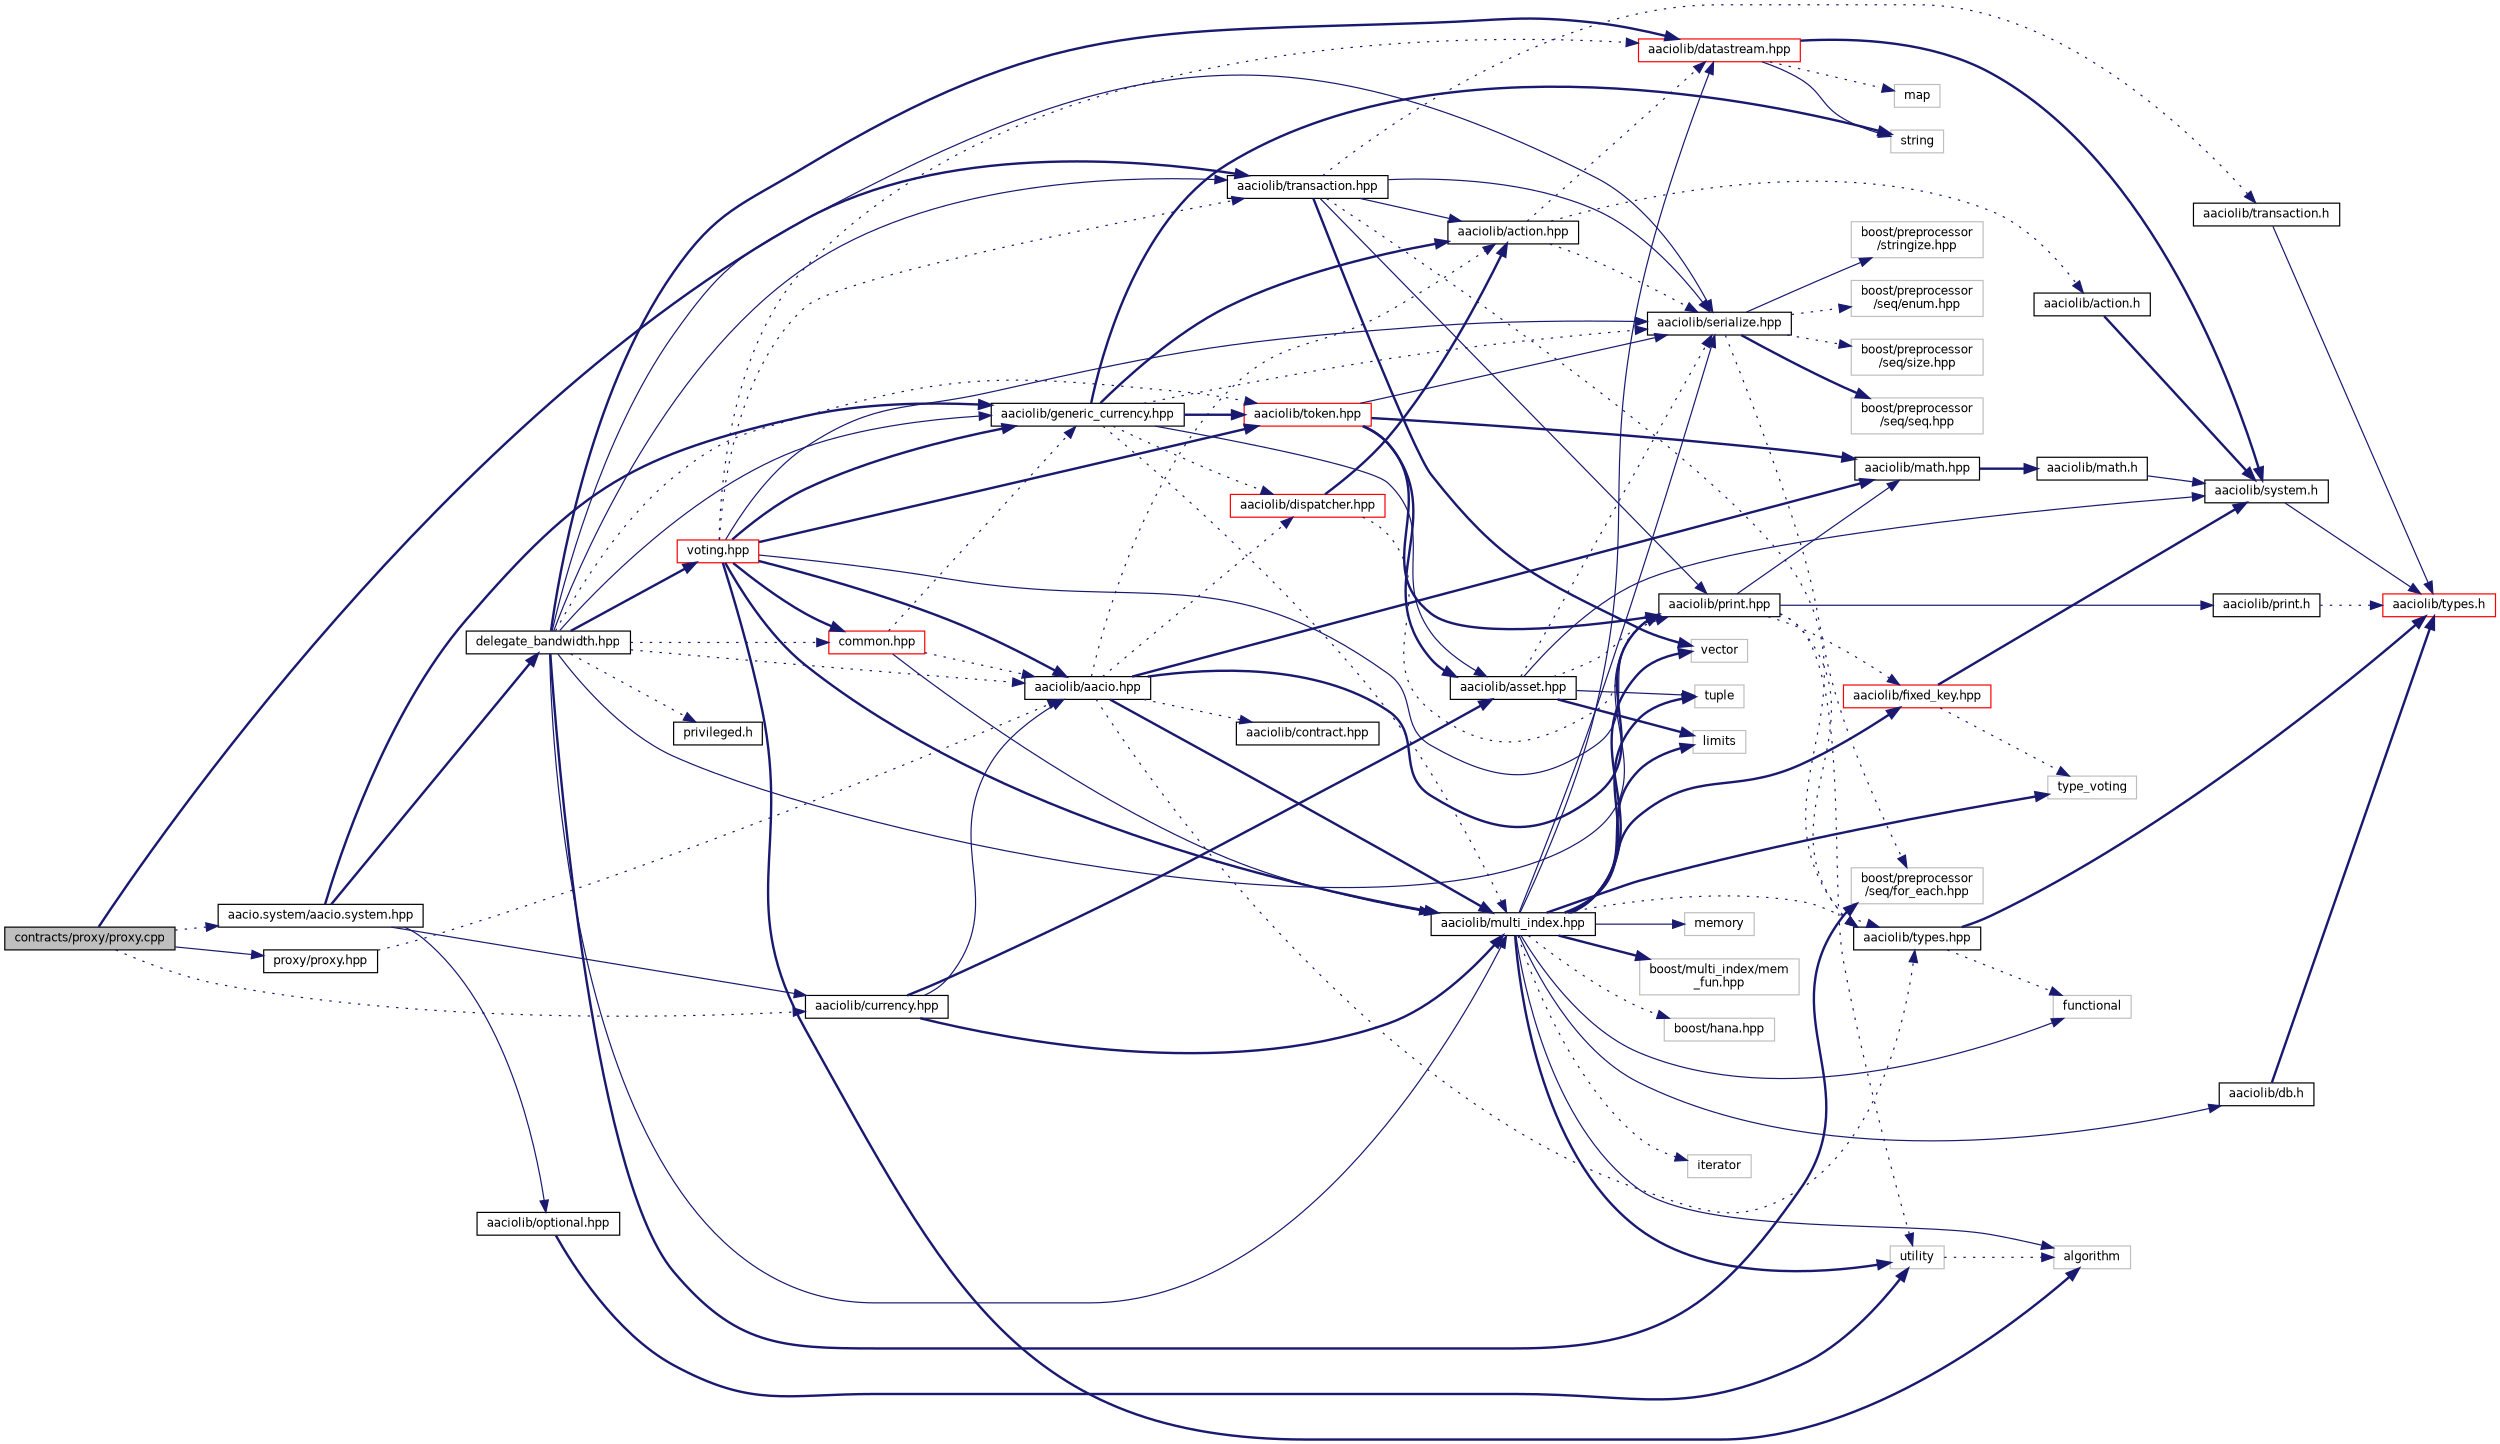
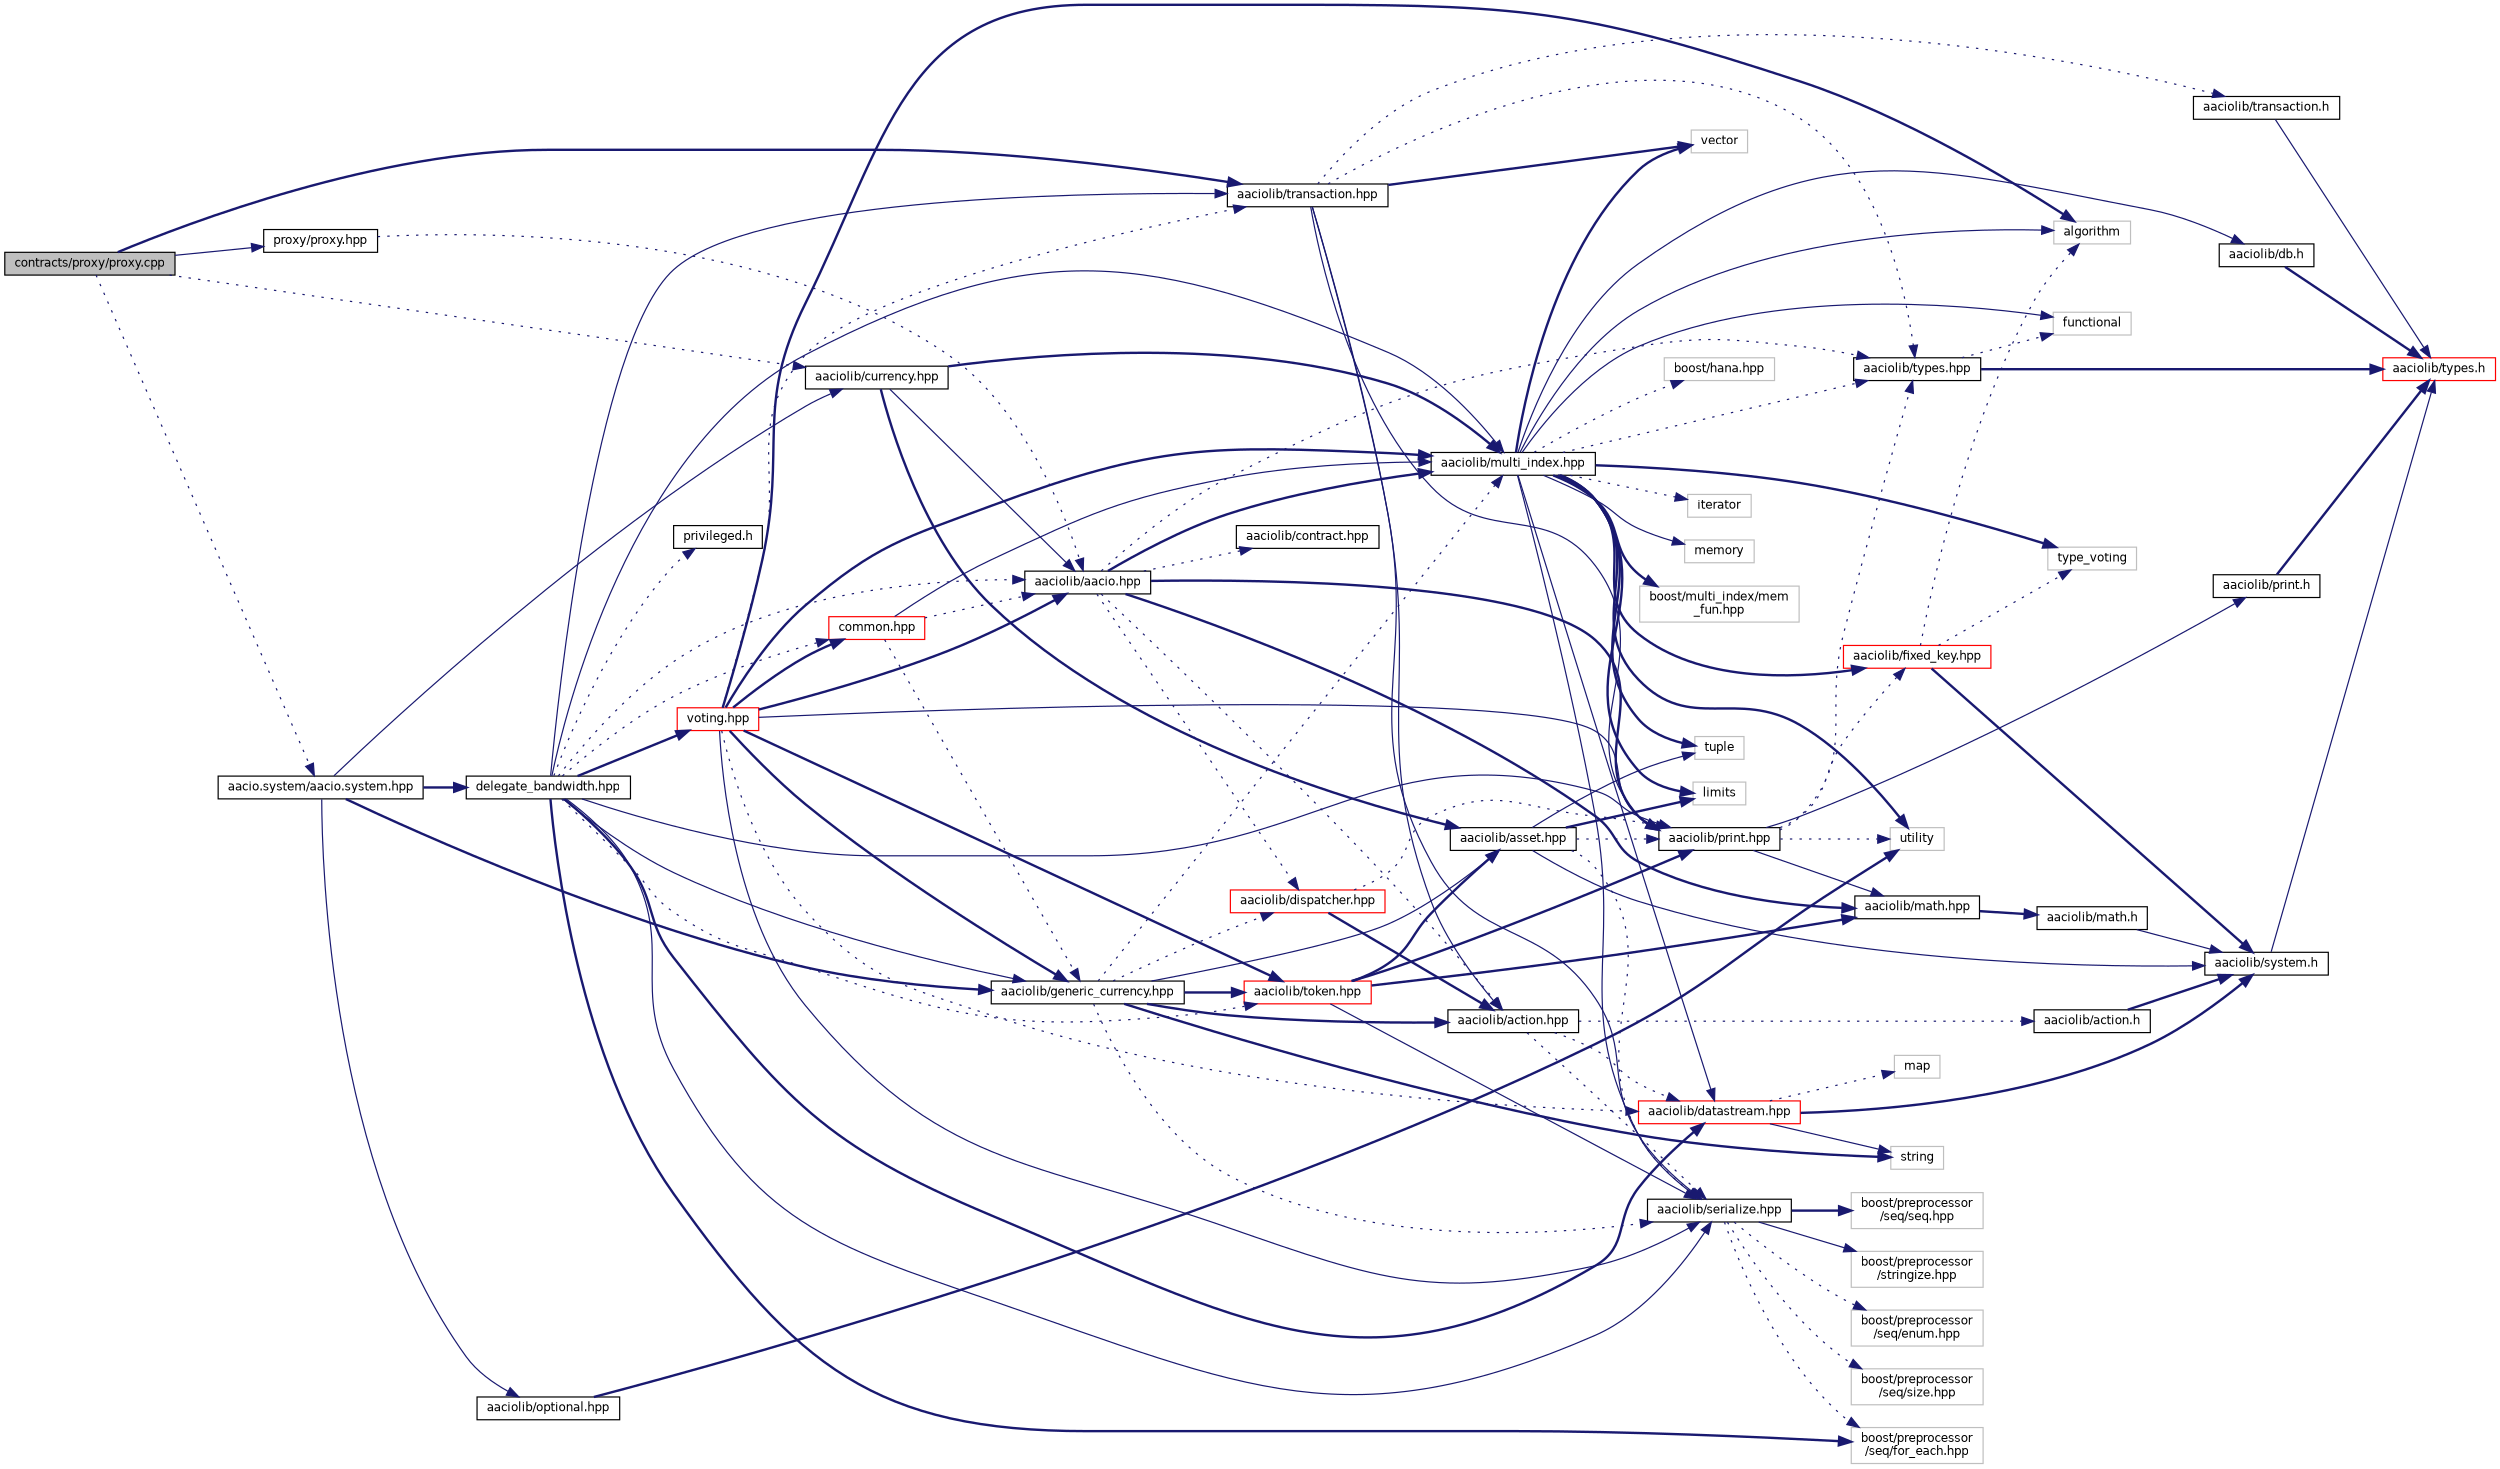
(2345, 605) -> (2349, 483)
(1993, 1257) -> (1974, 440)
